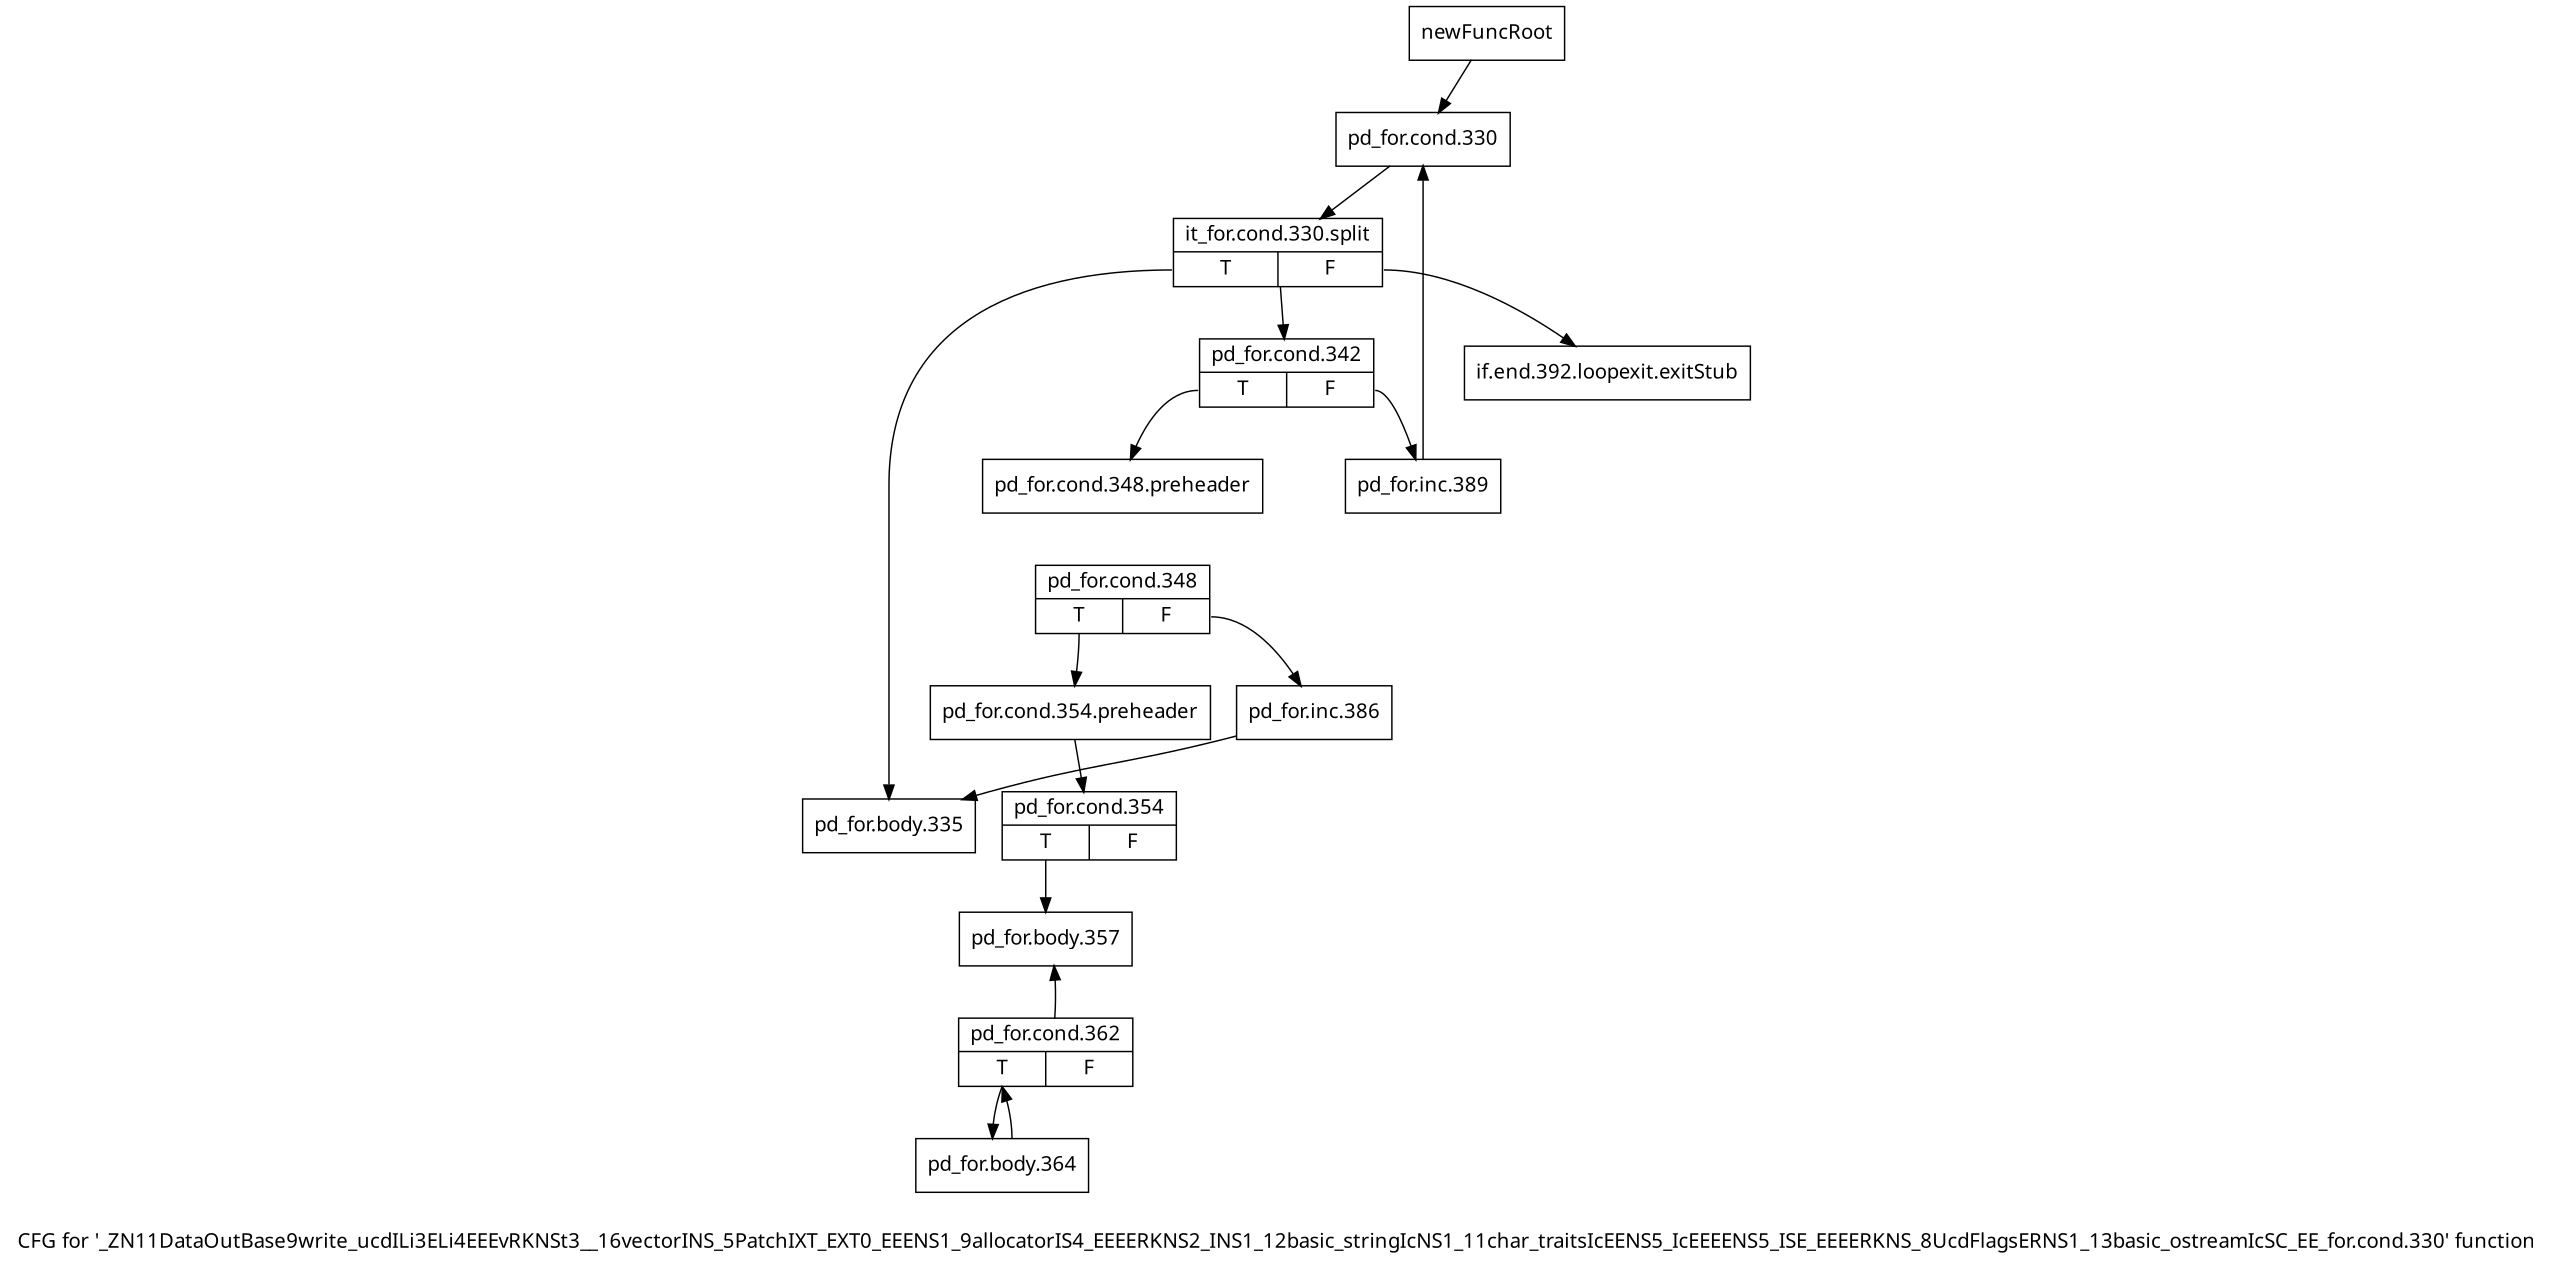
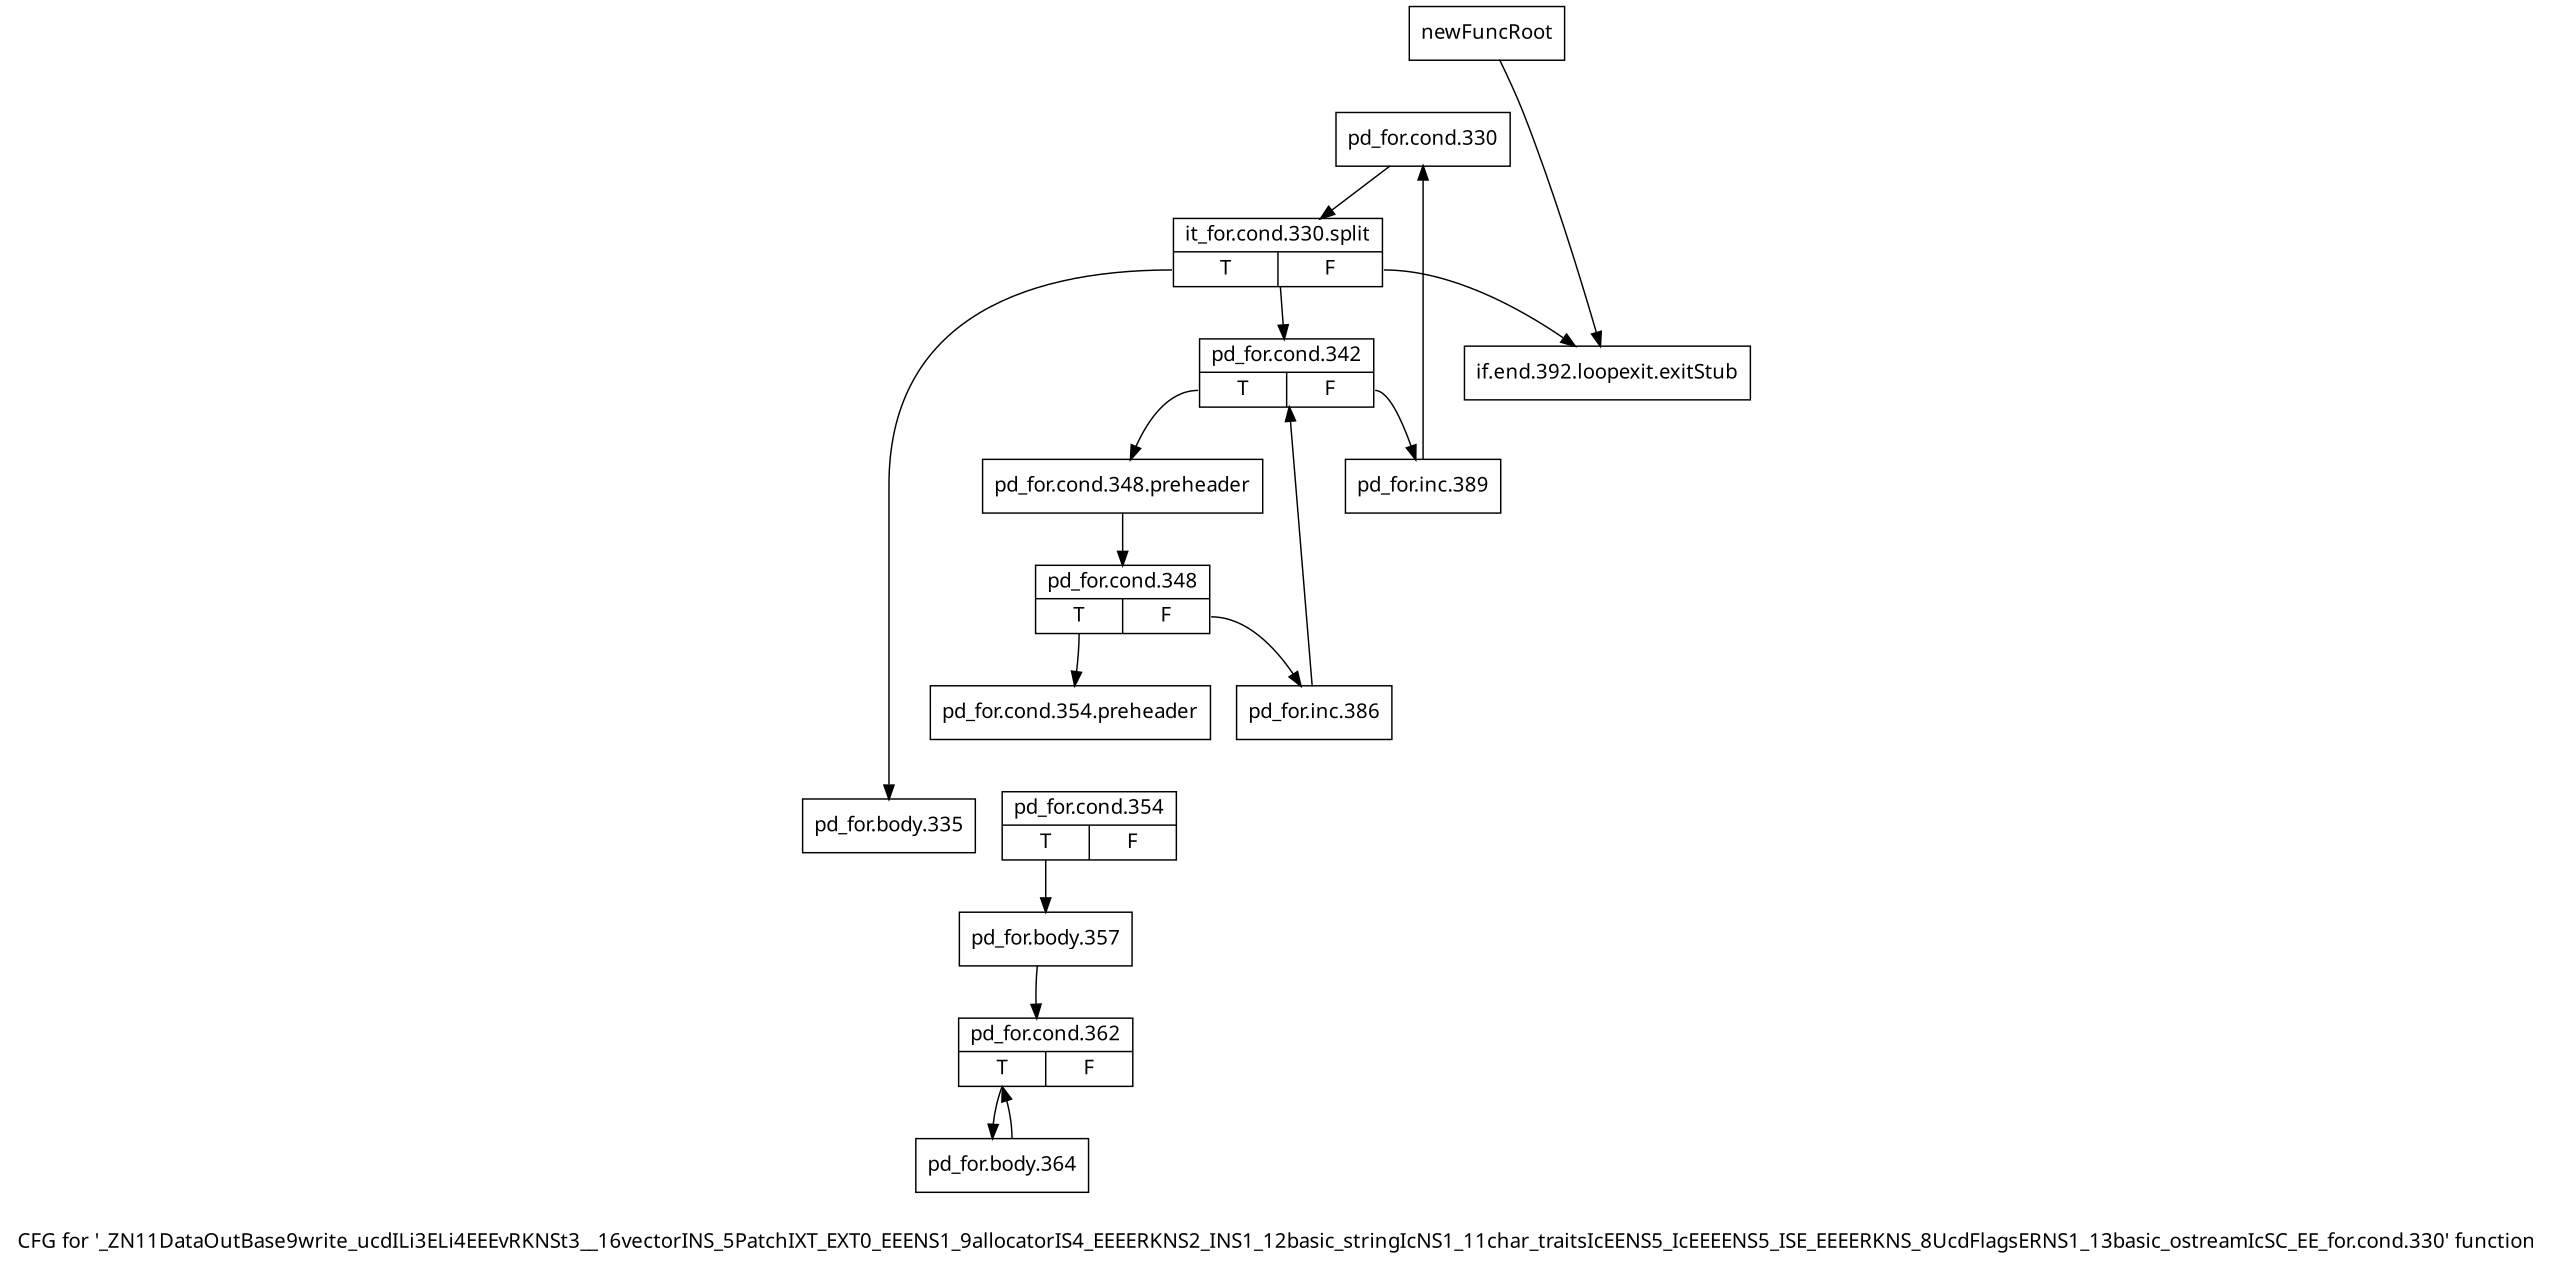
(1459, 80) -> (1553, 194)
none -> (1123, 532)
(1078, 758) -> none
(1106, 765) -> (1301, 554)
(1055, 999) -> (1036, 985)
